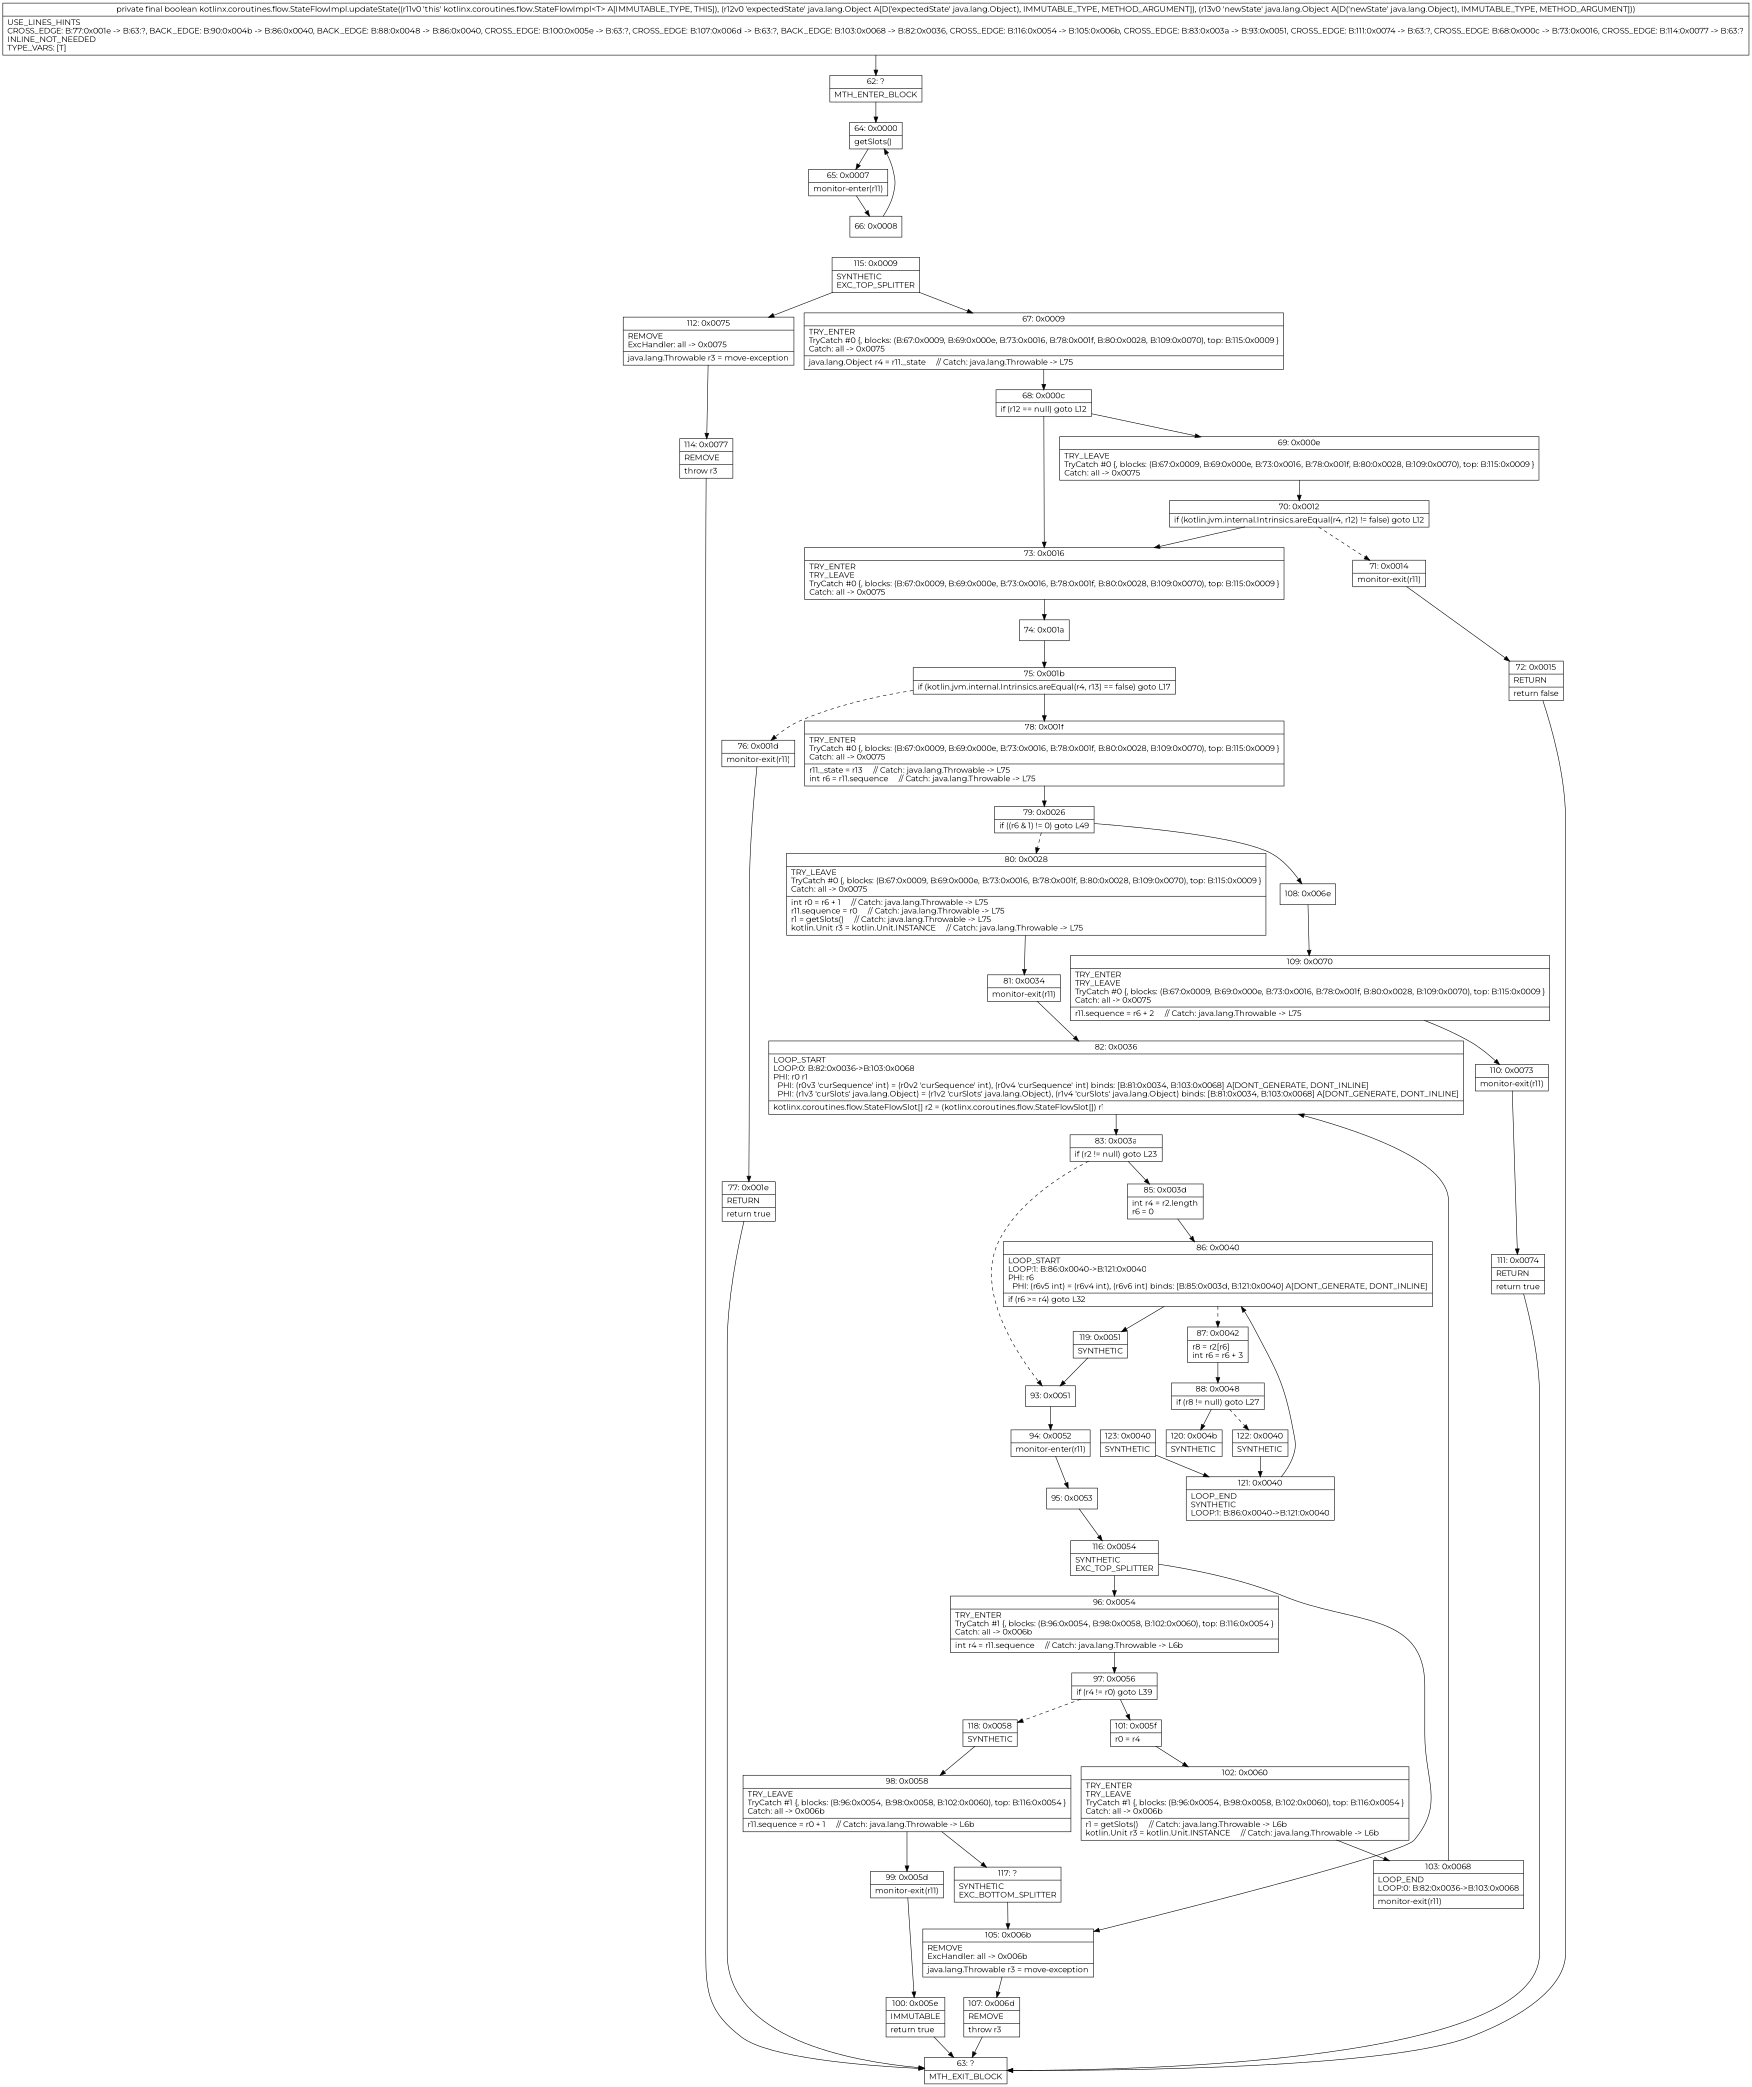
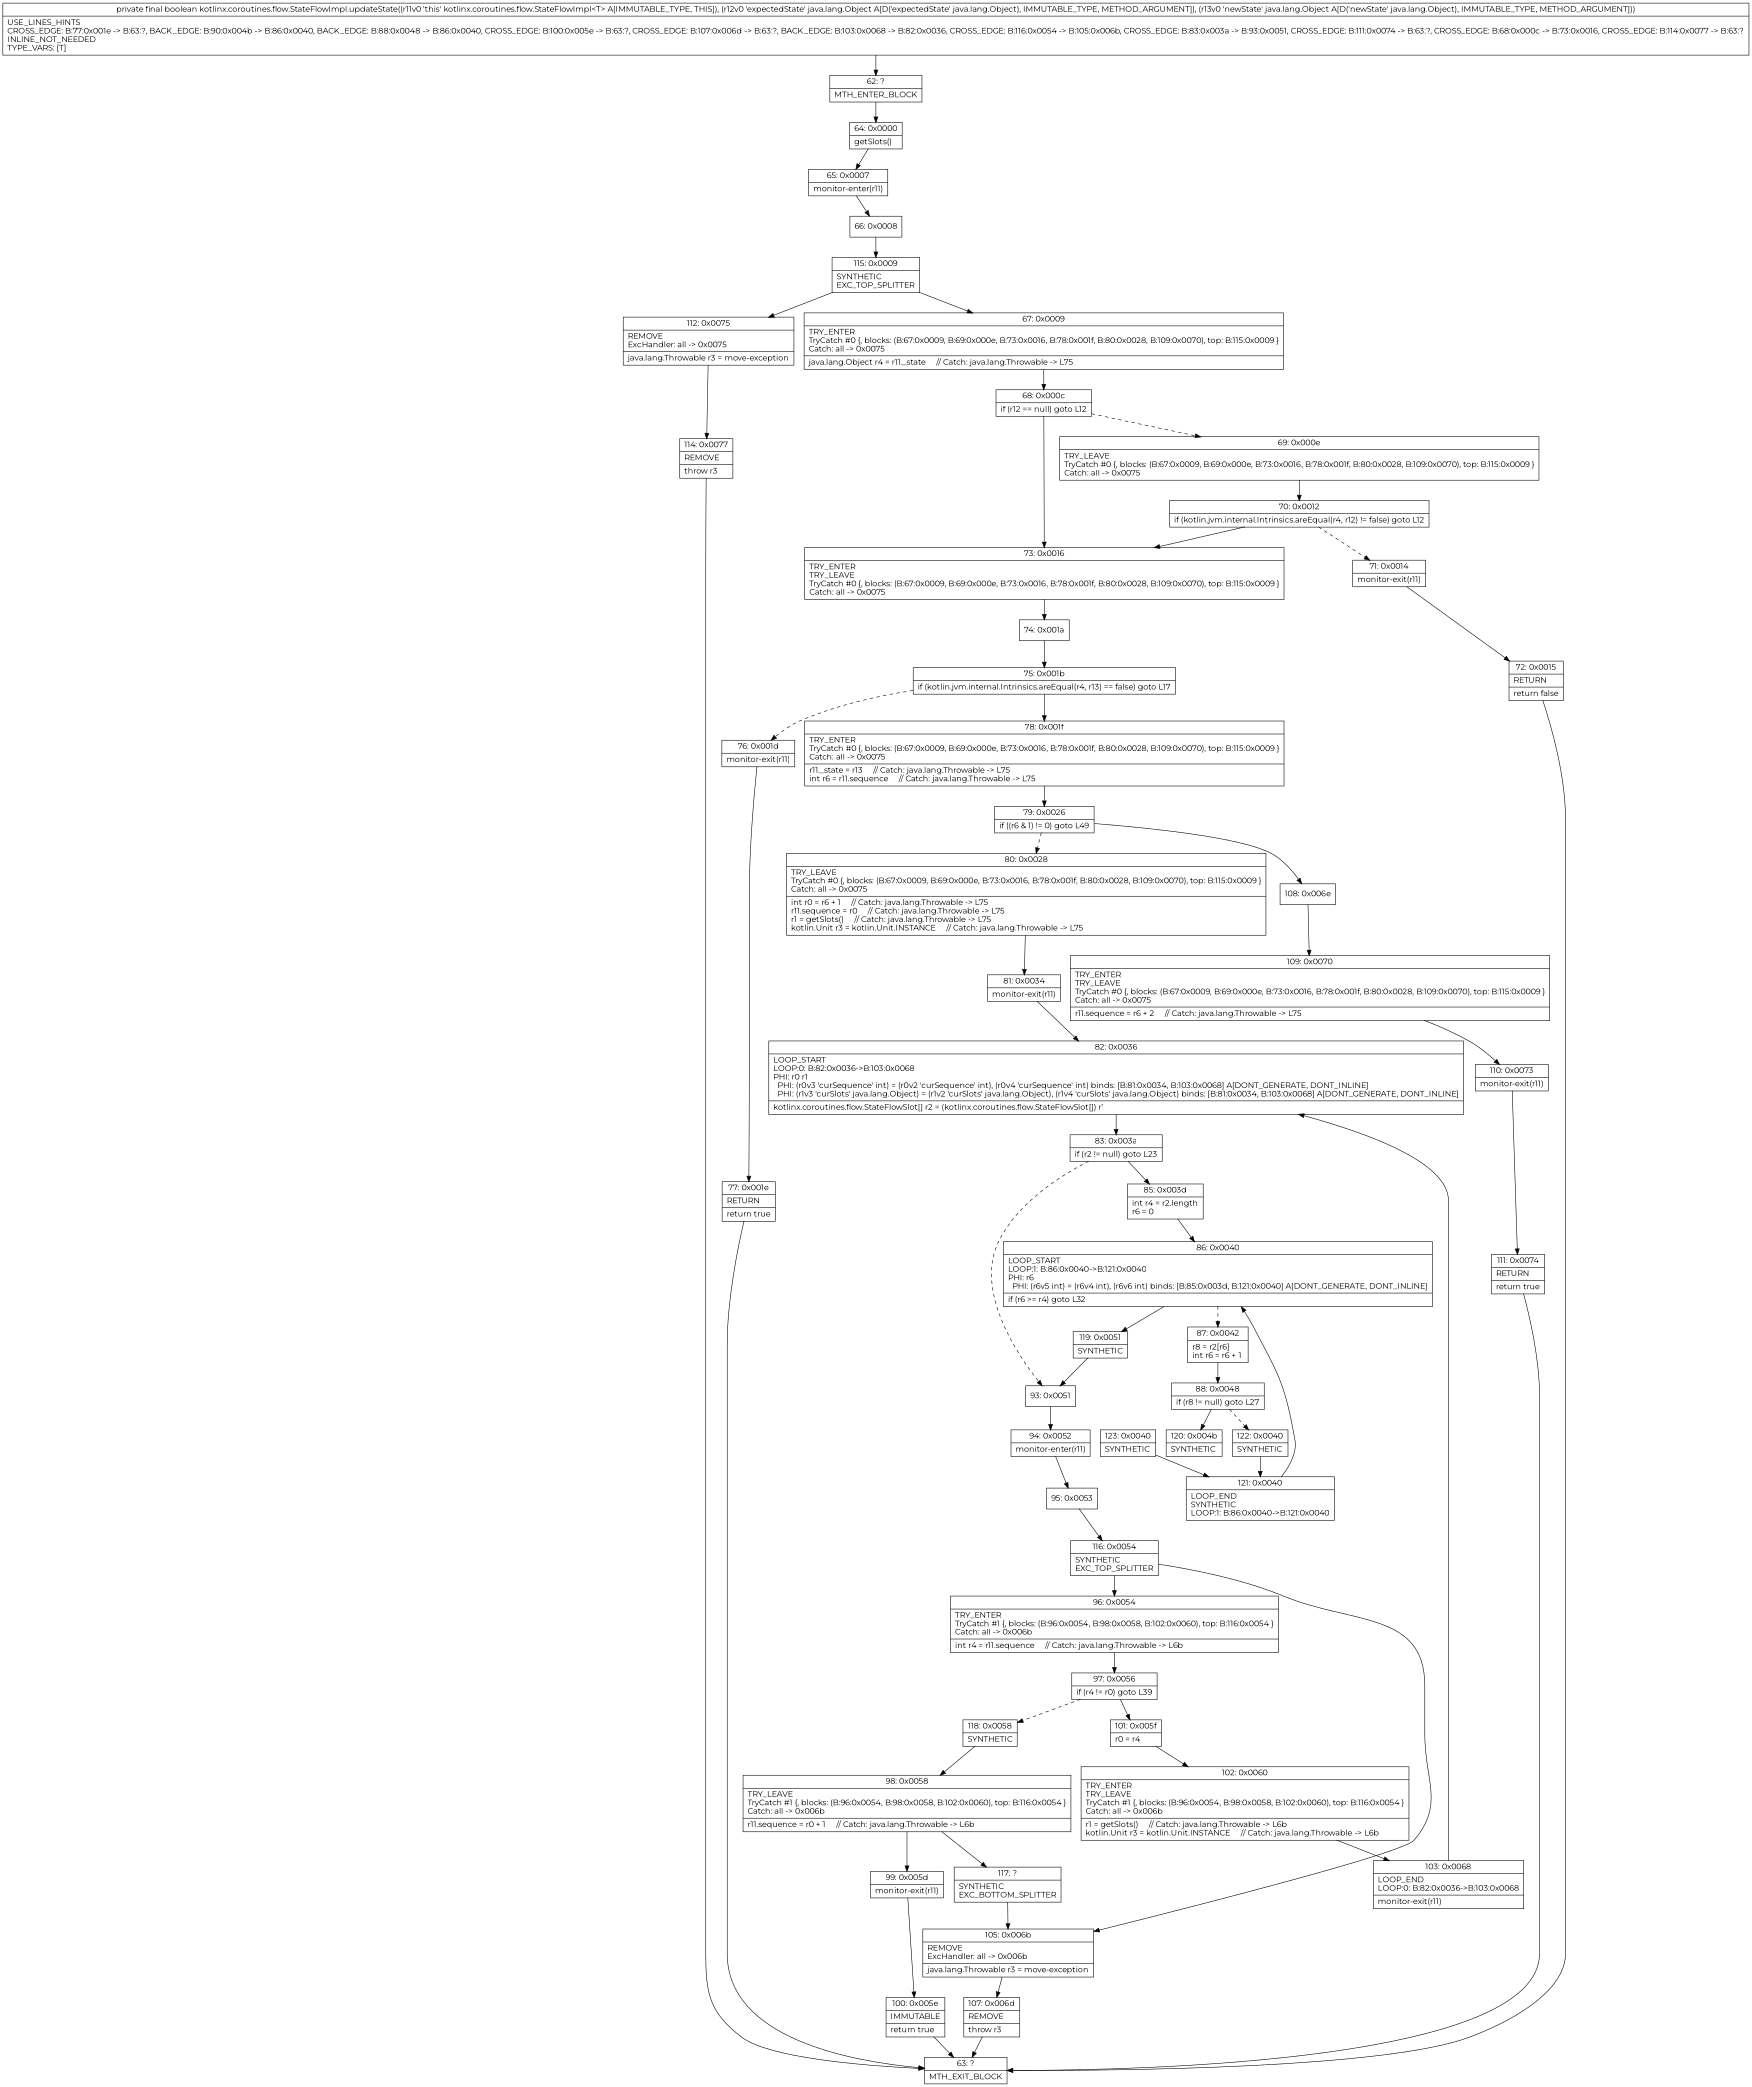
(895, 186) -> (876, 244)
(1143, 425) -> (1143, 425)
(1218, 1356) -> (1217, 1356)
